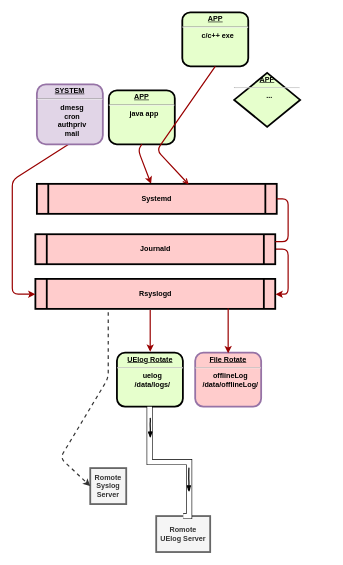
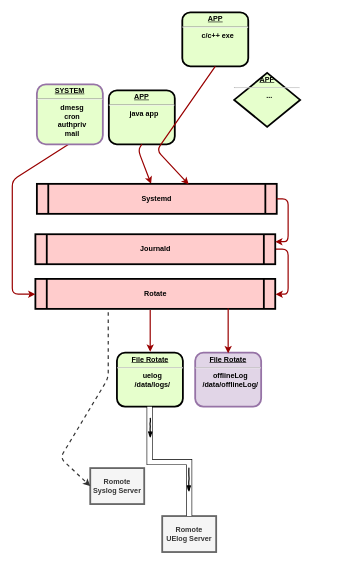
(70, 114) -> (70, 114)
(184, 180) -> (184, 179)
(283, 242) -> (286, 242)
(156, 294) -> (156, 294)
(150, 353) -> (150, 353)
(228, 380) -> (228, 380)
(108, 486) -> (117, 486)
(183, 534) -> (189, 534)
